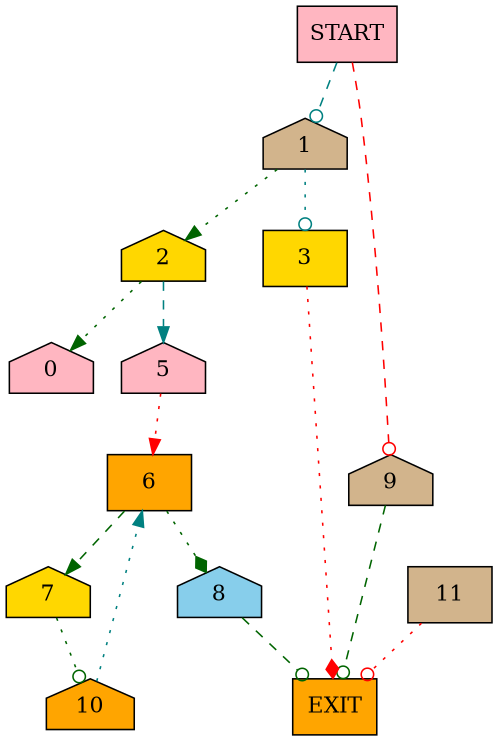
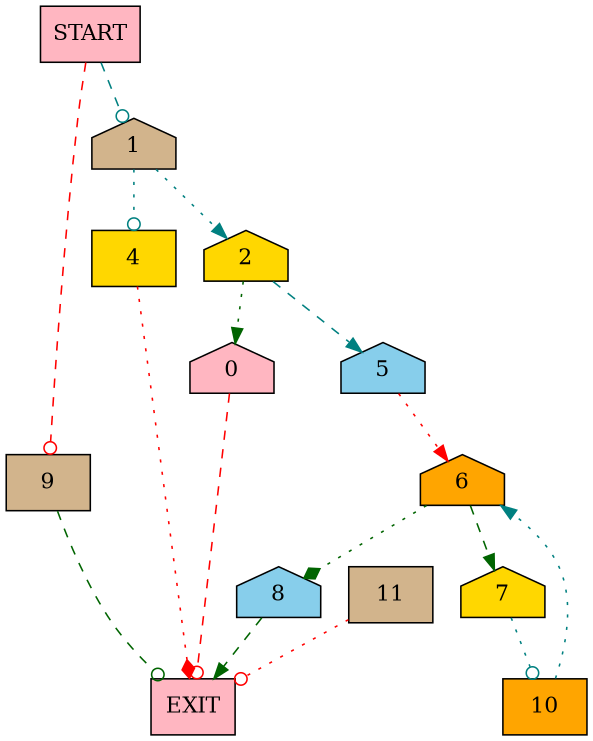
(238, 200) -> (186, 198)
(305, 258) -> (134, 258)
(163, 371) -> (383, 371)
(149, 483) -> (462, 483)
(391, 483) -> (48, 483)
none -> (214, 530)
(67, 644) -> (521, 642)
(270, 644) -> (243, 642)
(90, 707) -> (545, 707)
(335, 707) -> (193, 707)
